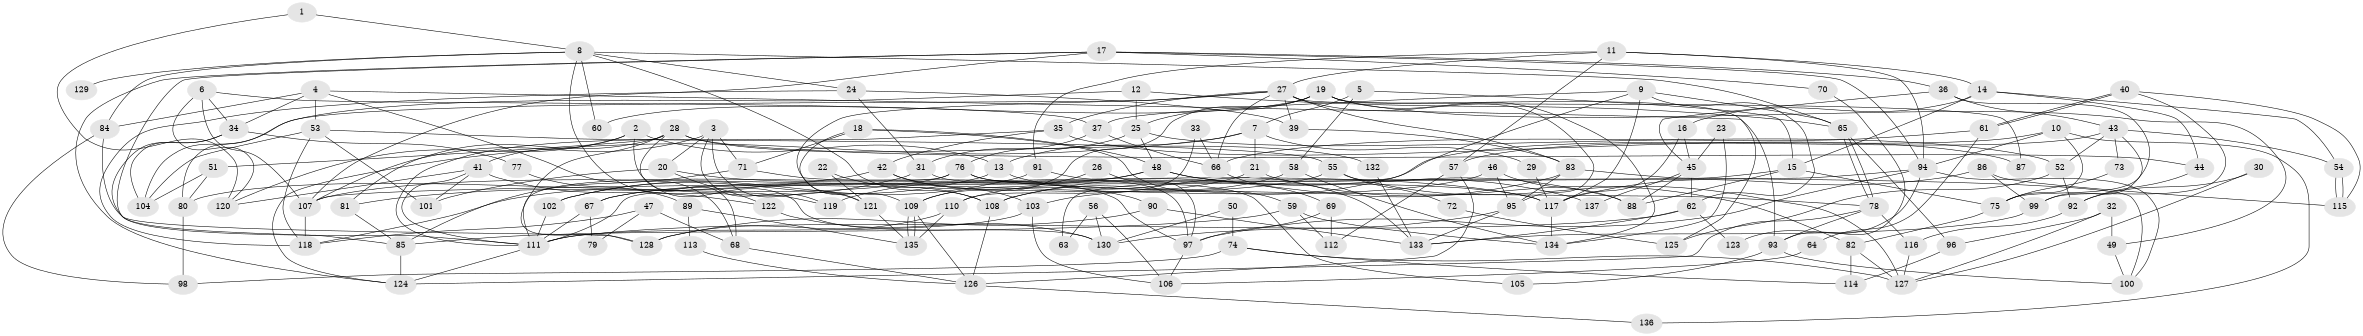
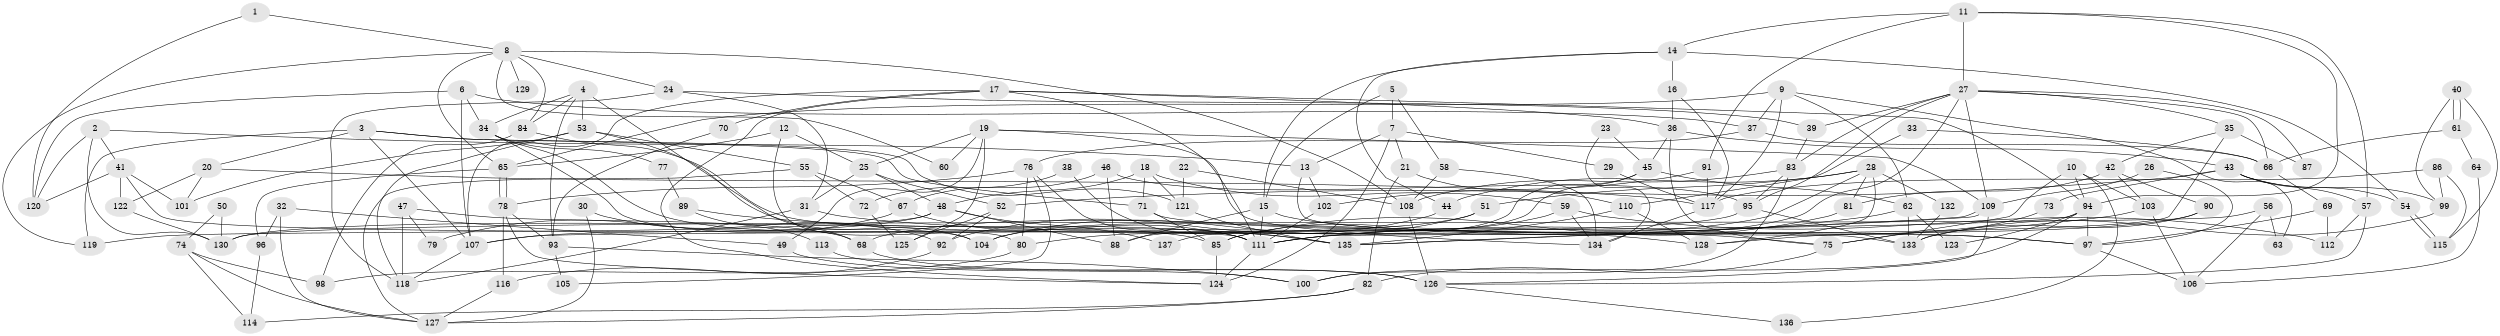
(1687, 148) -> (1672, 105)
none -> (1067, 168)
